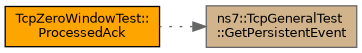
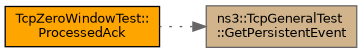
(281, 27) -> (281, 27)
